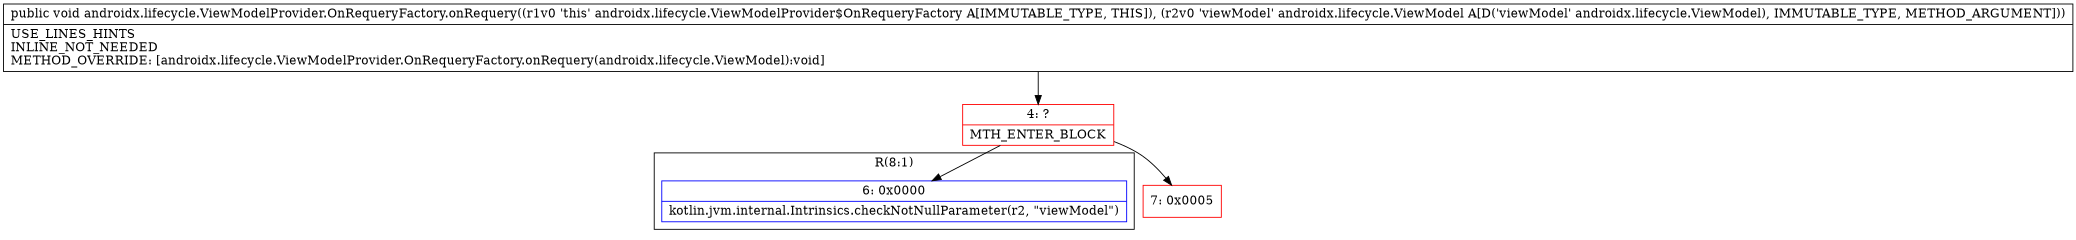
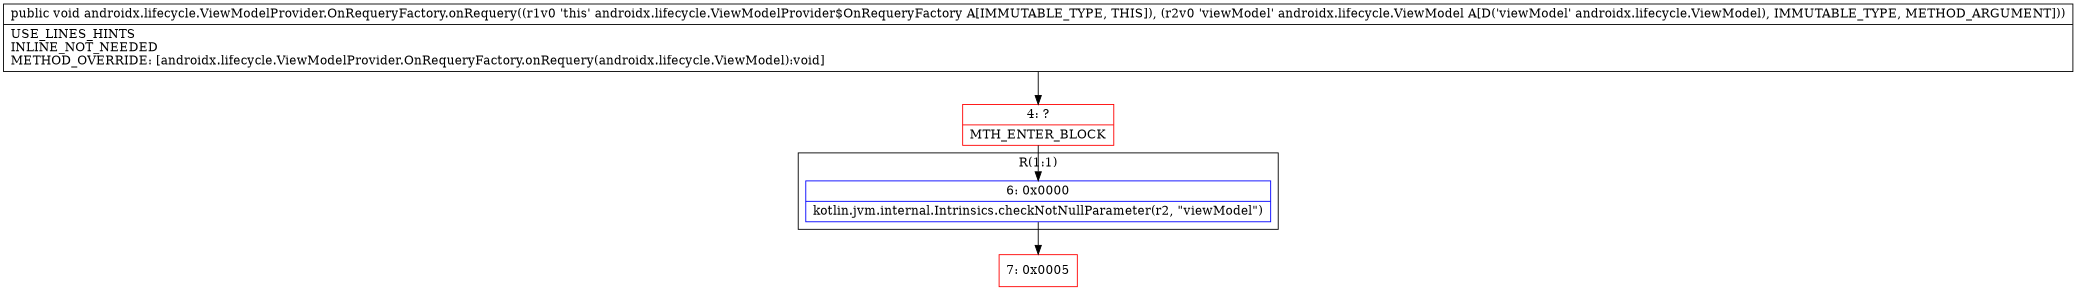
(1143, 156) -> (1038, 235)
(894, 163) -> (1038, 163)
